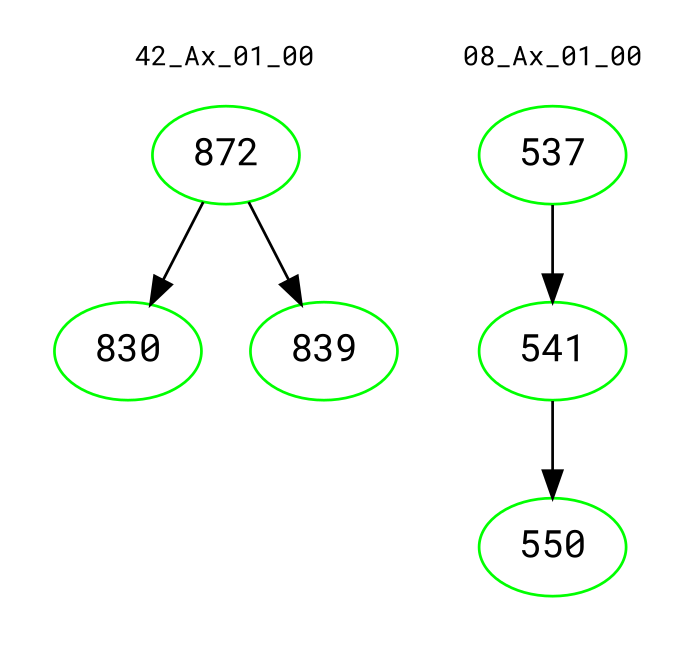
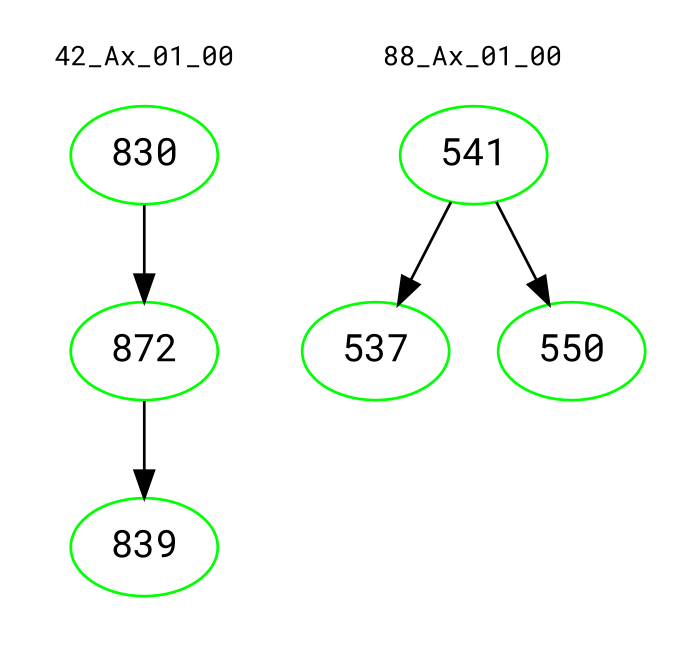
(554, 59) -> (474, 59)
(553, 240) -> (431, 241)
(183, 241) -> (144, 240)
